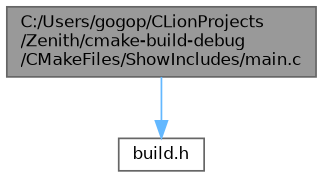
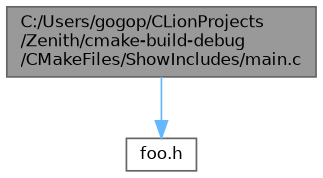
(161, 155) -> (161, 155)
